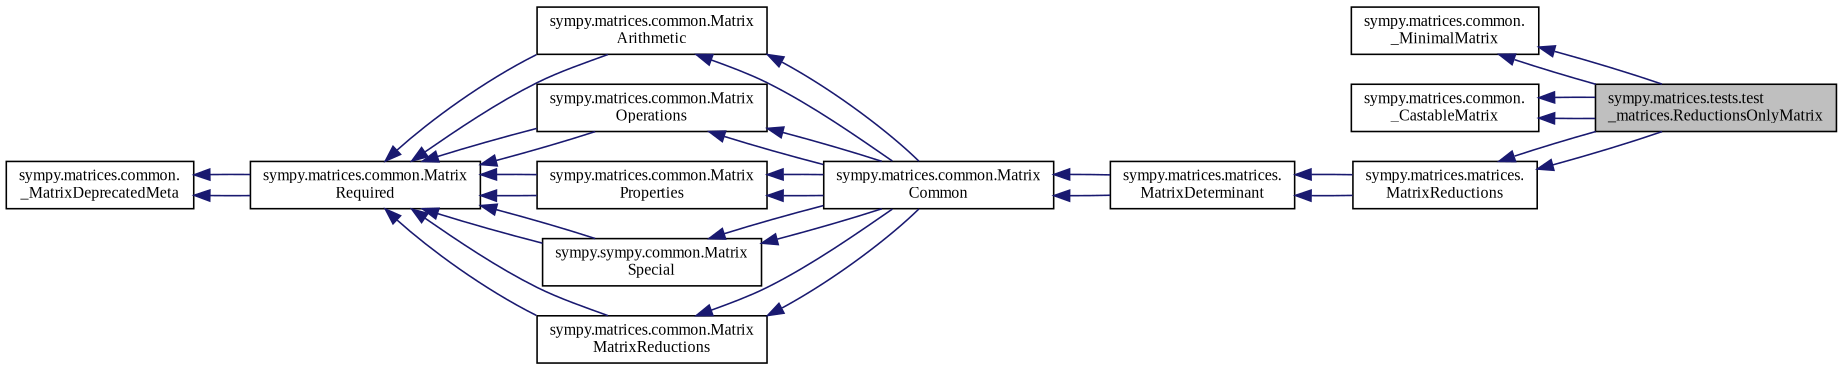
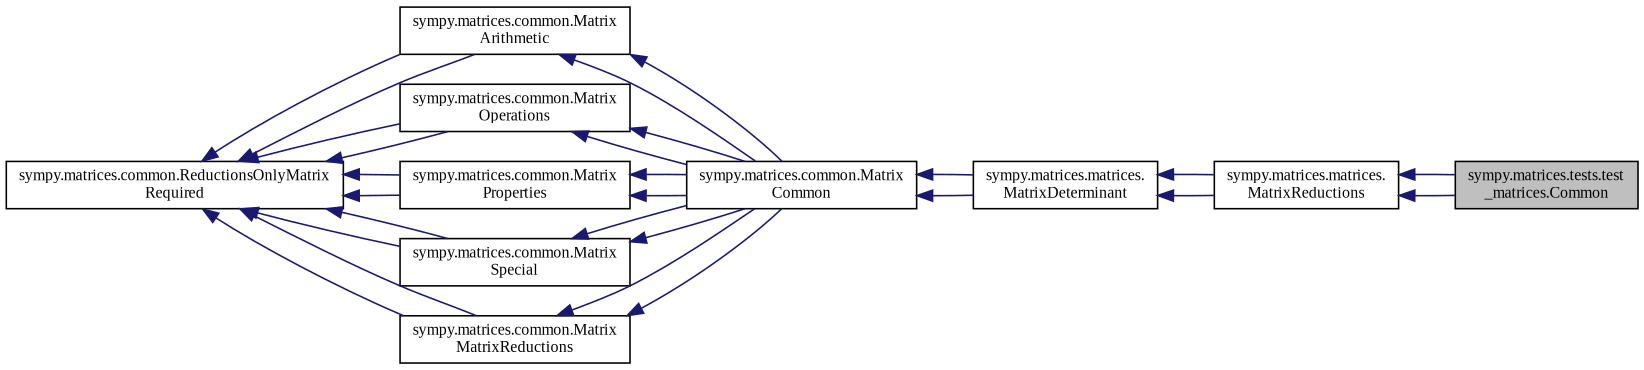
(1445, 31) -> none
(1445, 108) -> none
(1716, 108) -> (1547, 185)
(100, 185) -> none
(365, 185) -> (175, 185)
(652, 262) -> (515, 262)
